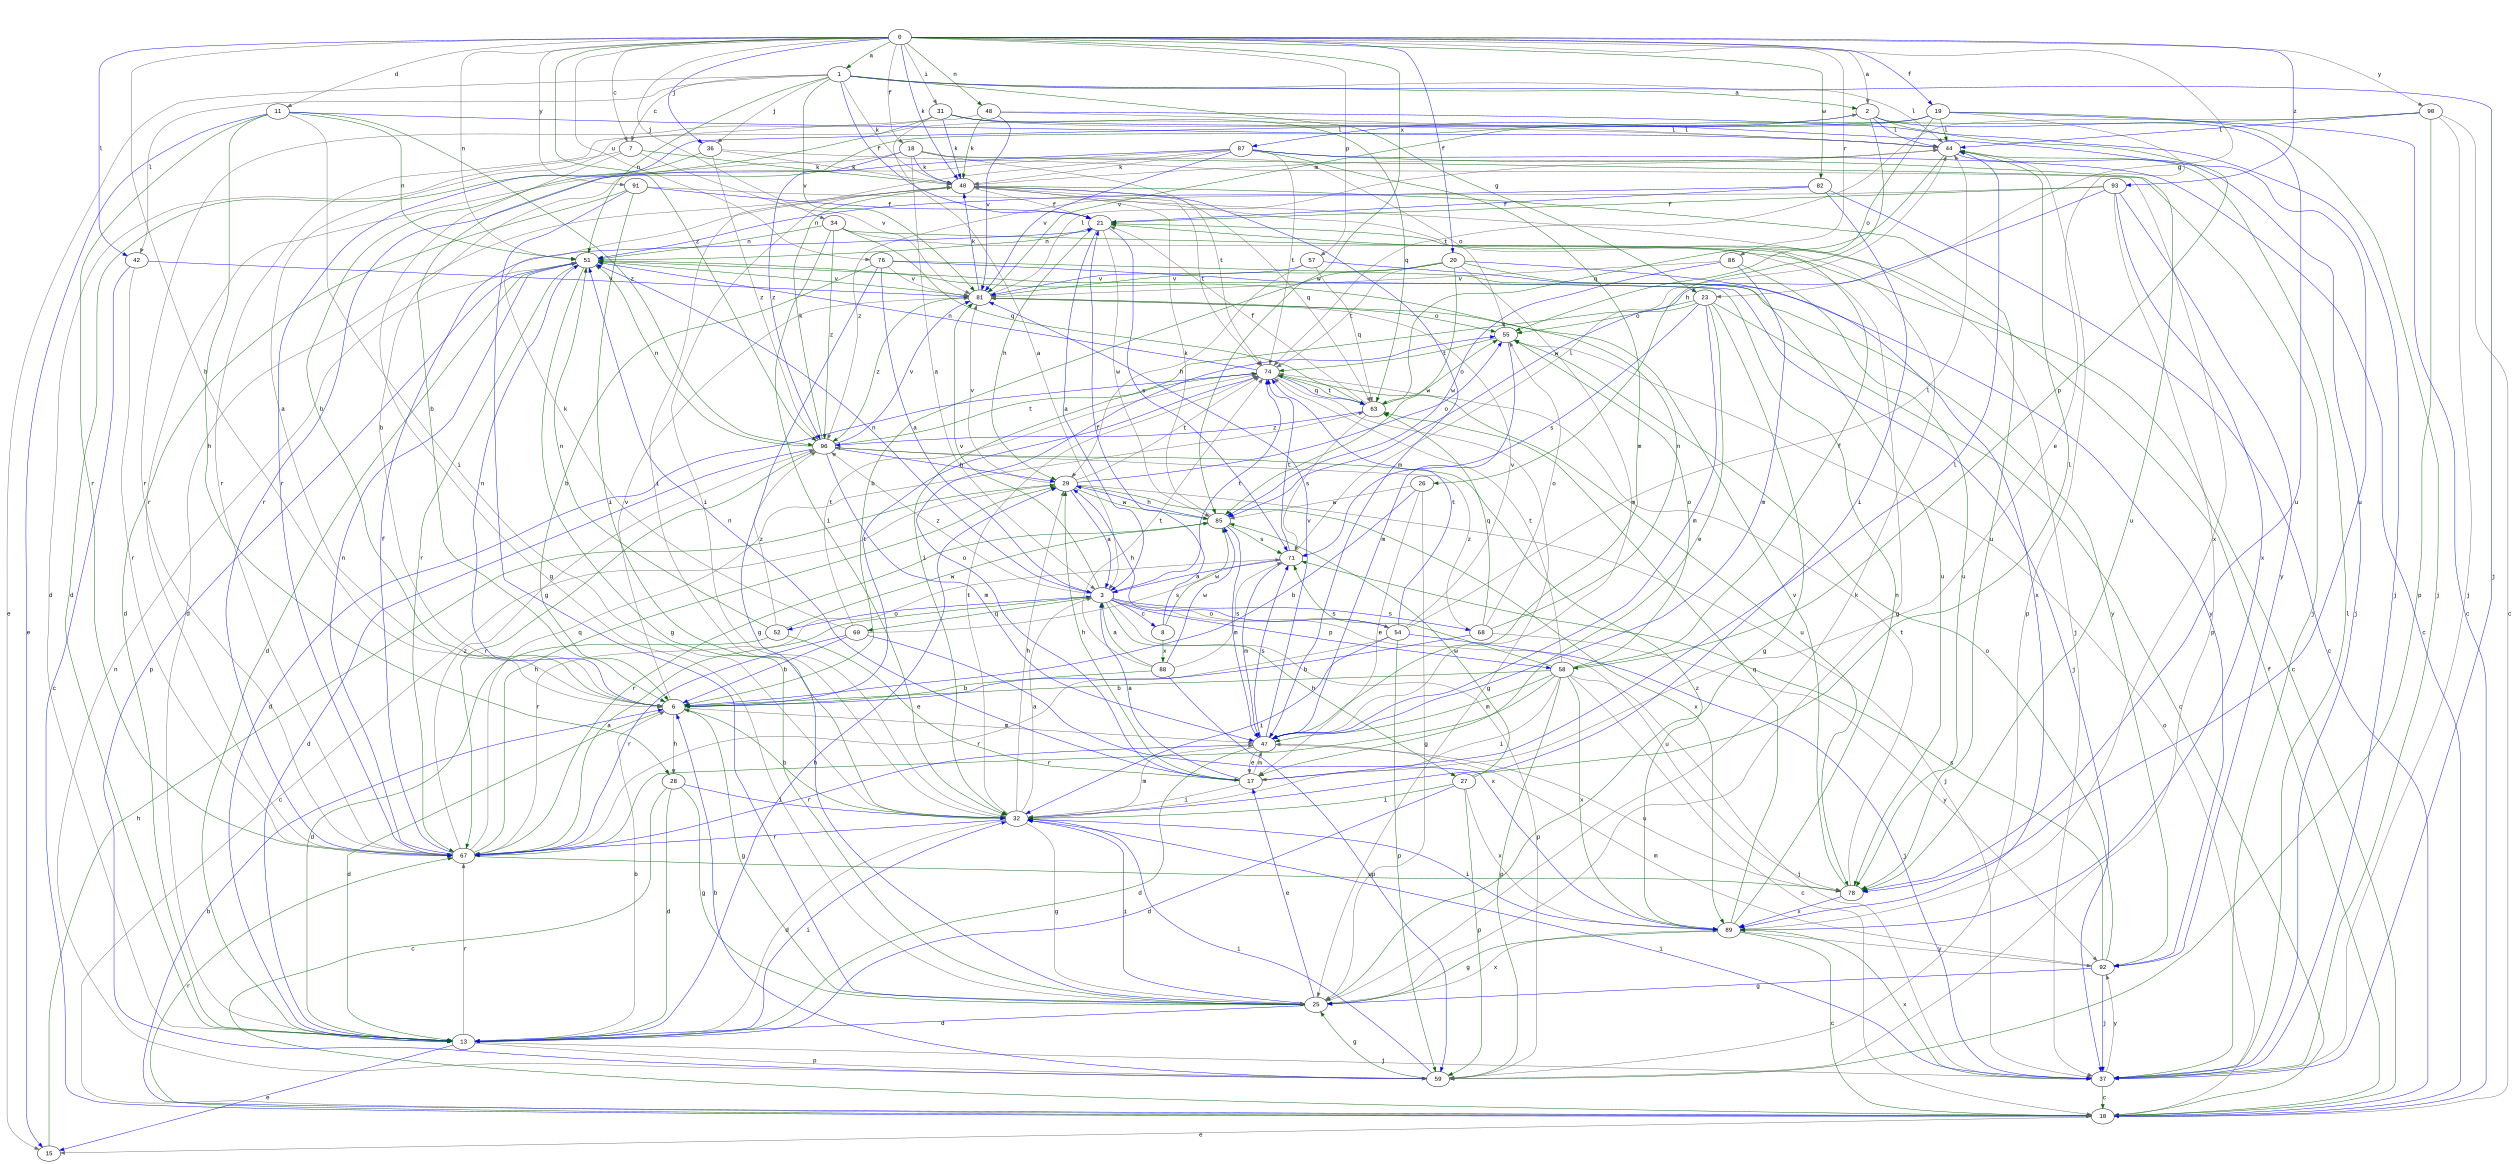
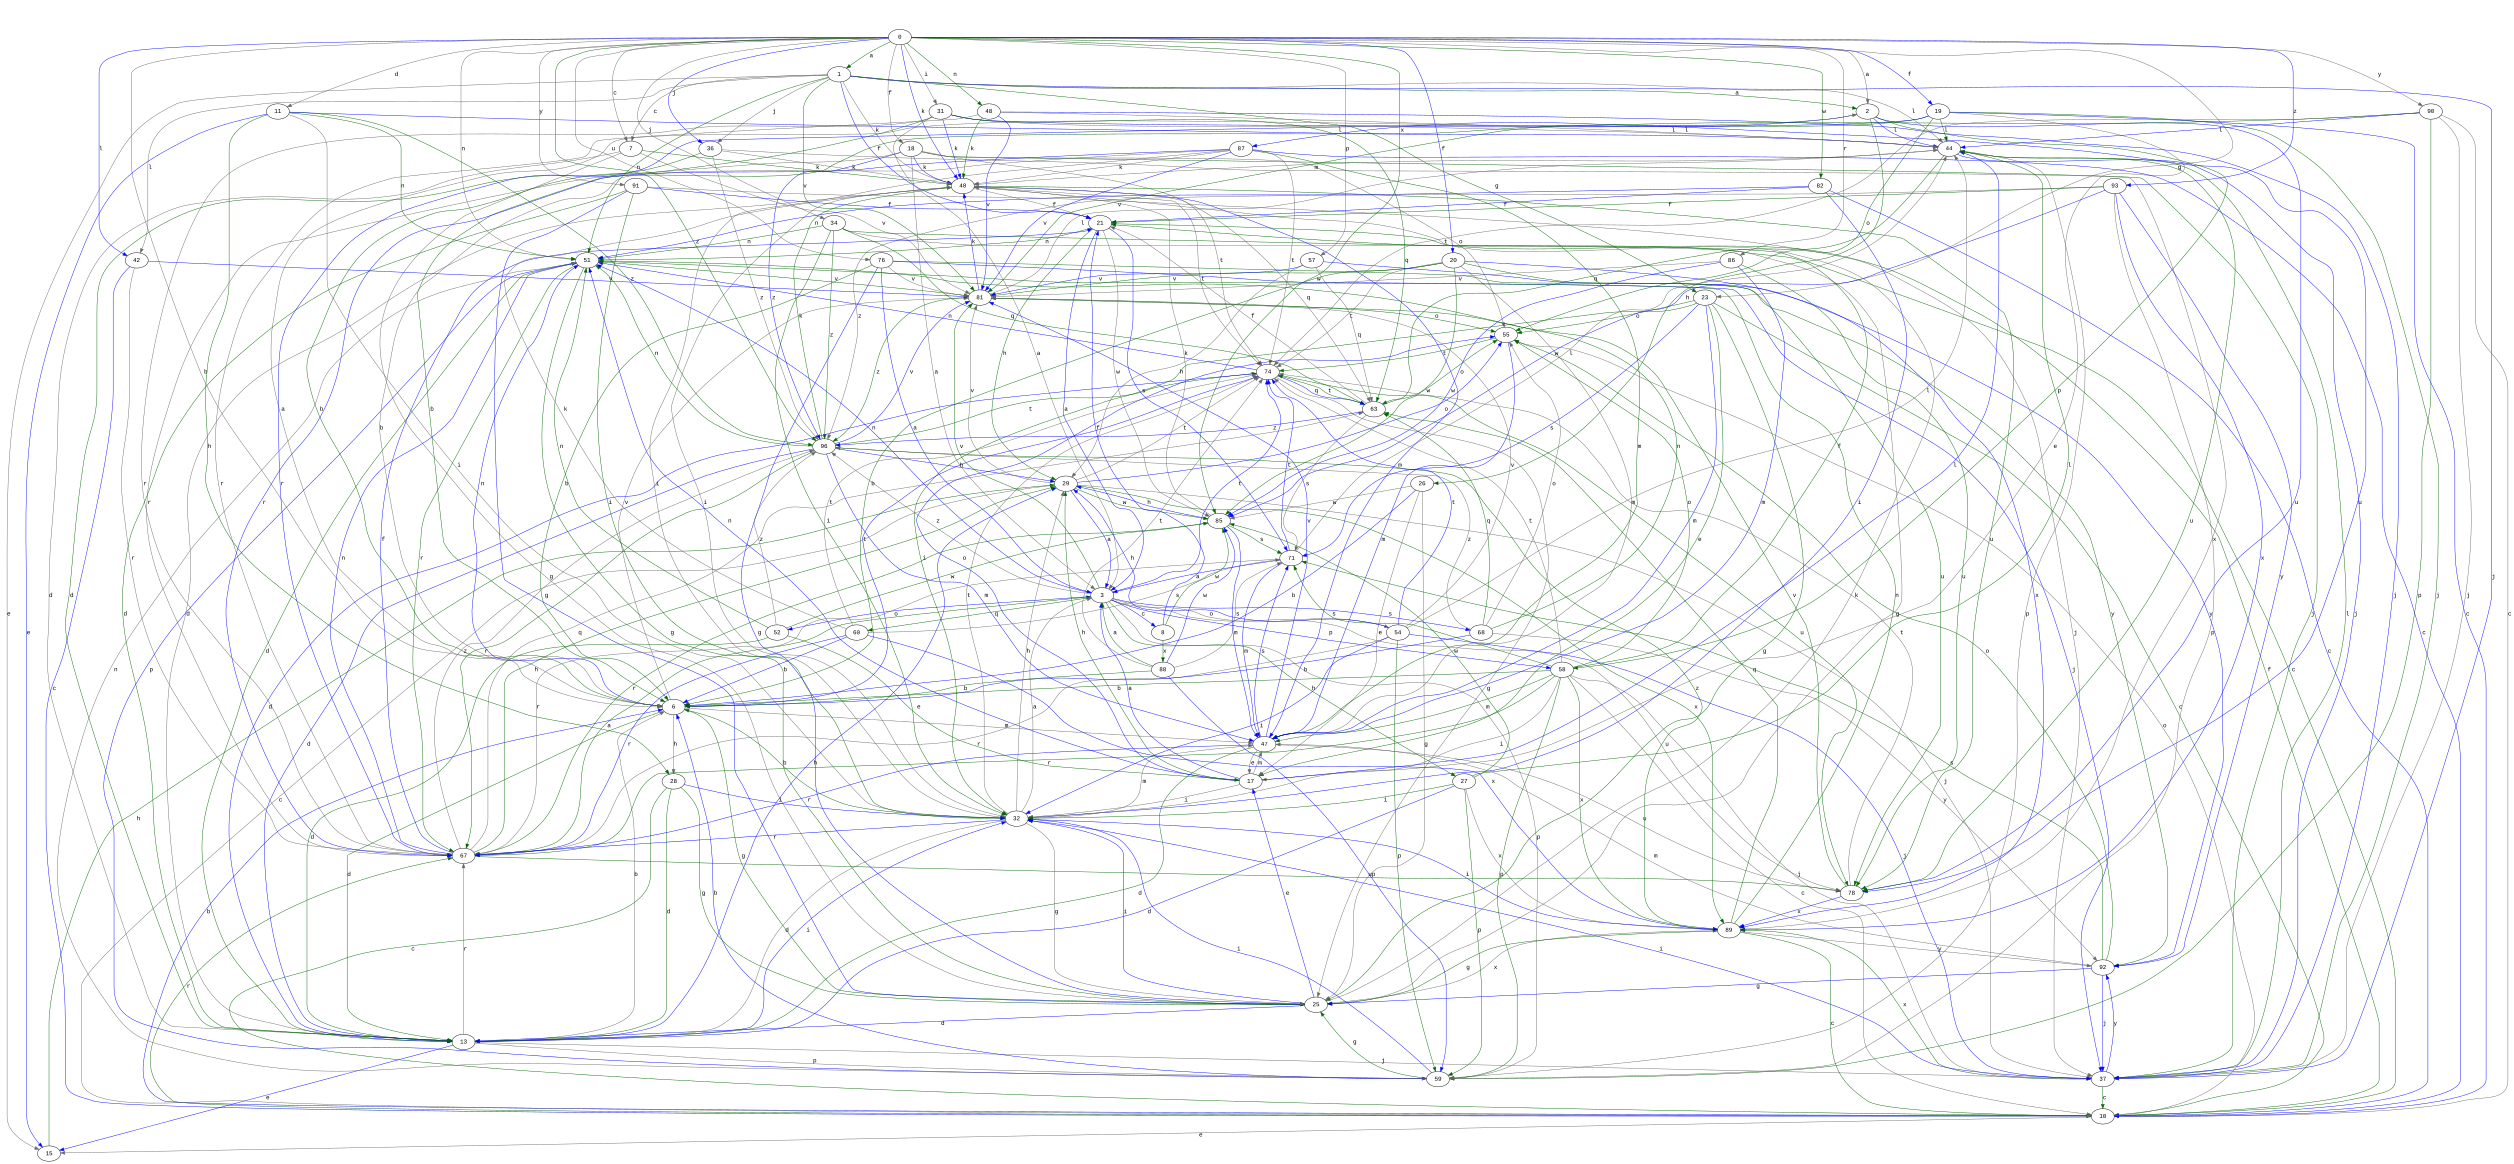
(2172, 216) -> (2208, 450)
(94, 560) -> none
(2114, 1025) -> (2114, 1025)
